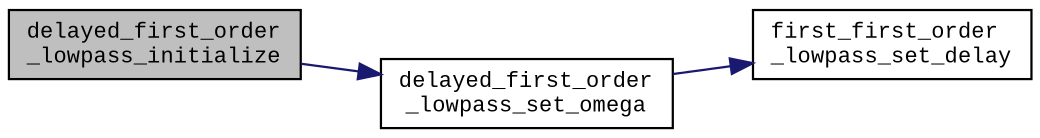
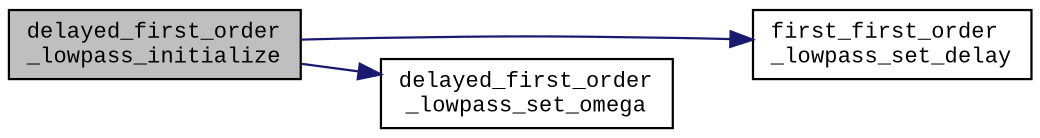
(702, 70) -> (516, 36)
